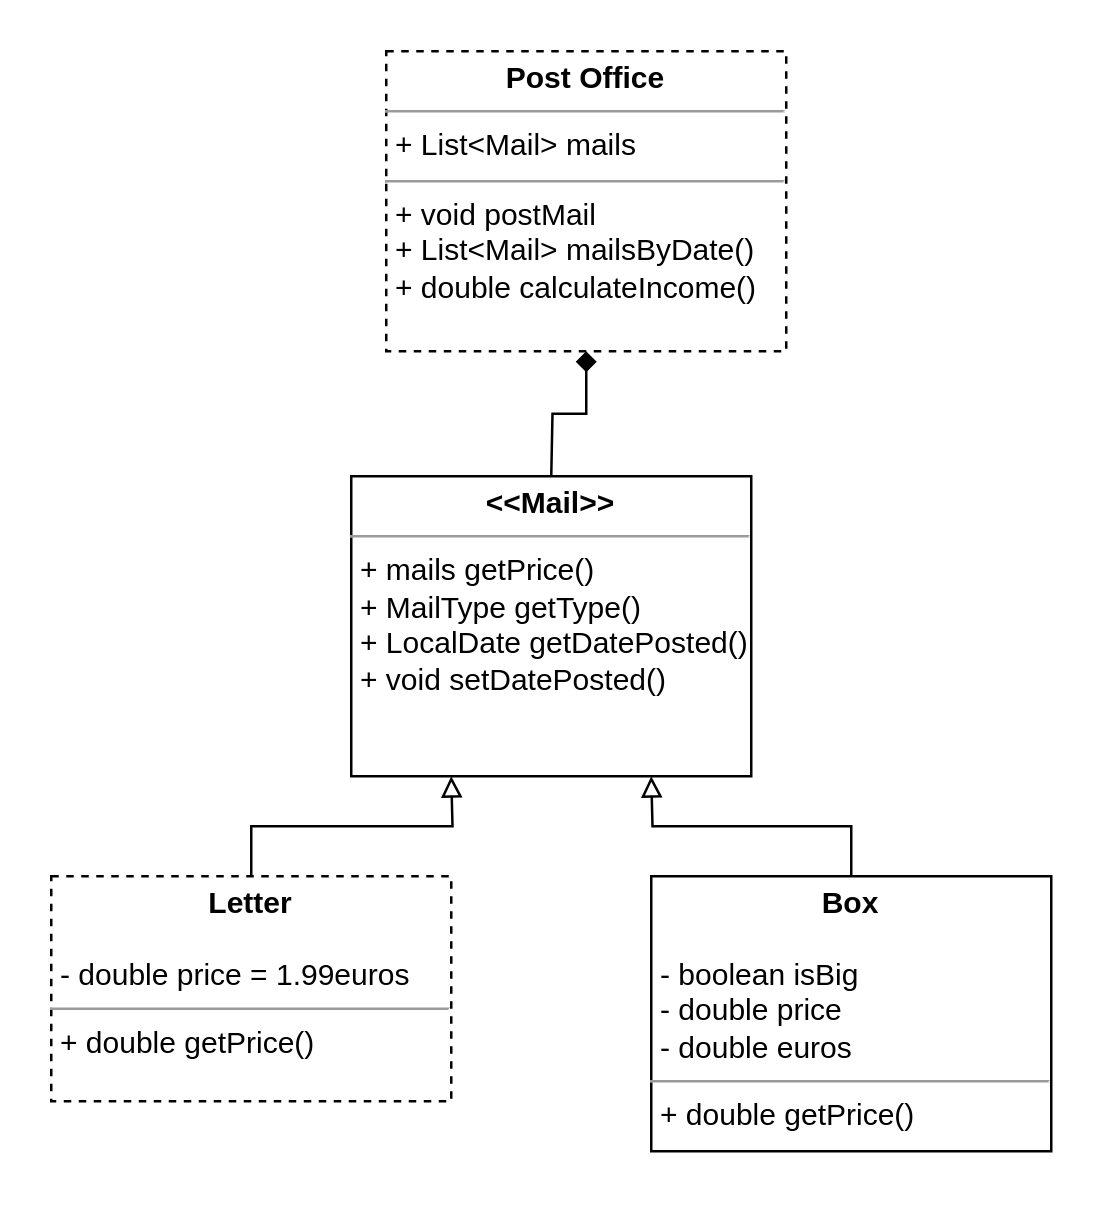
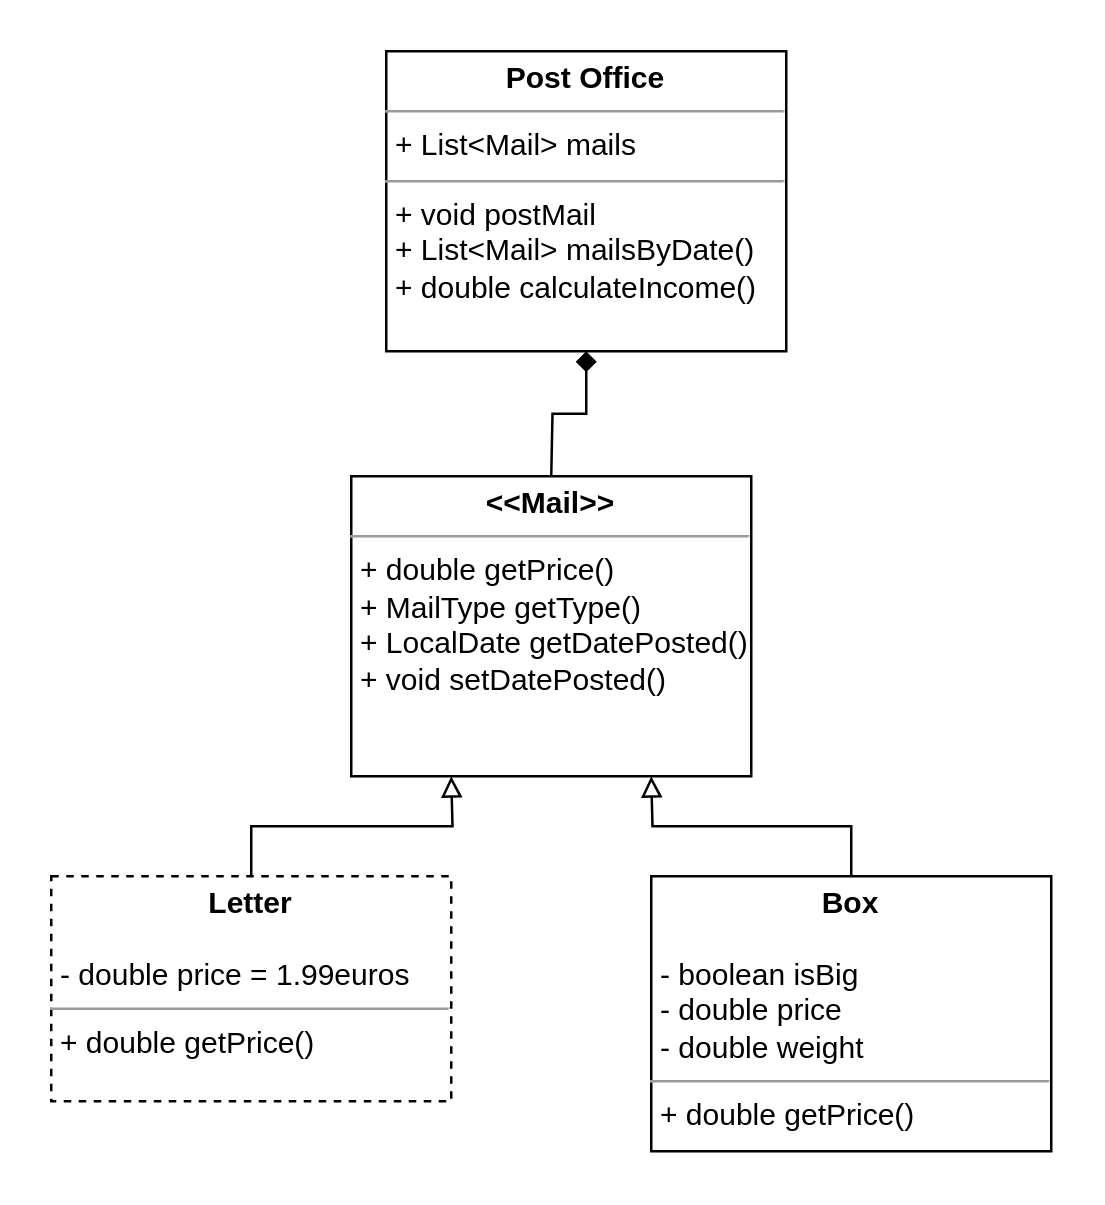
(586, 201) -> (586, 201)
(554, 584) -> (554, 584)
(795, 966) -> (795, 966)
